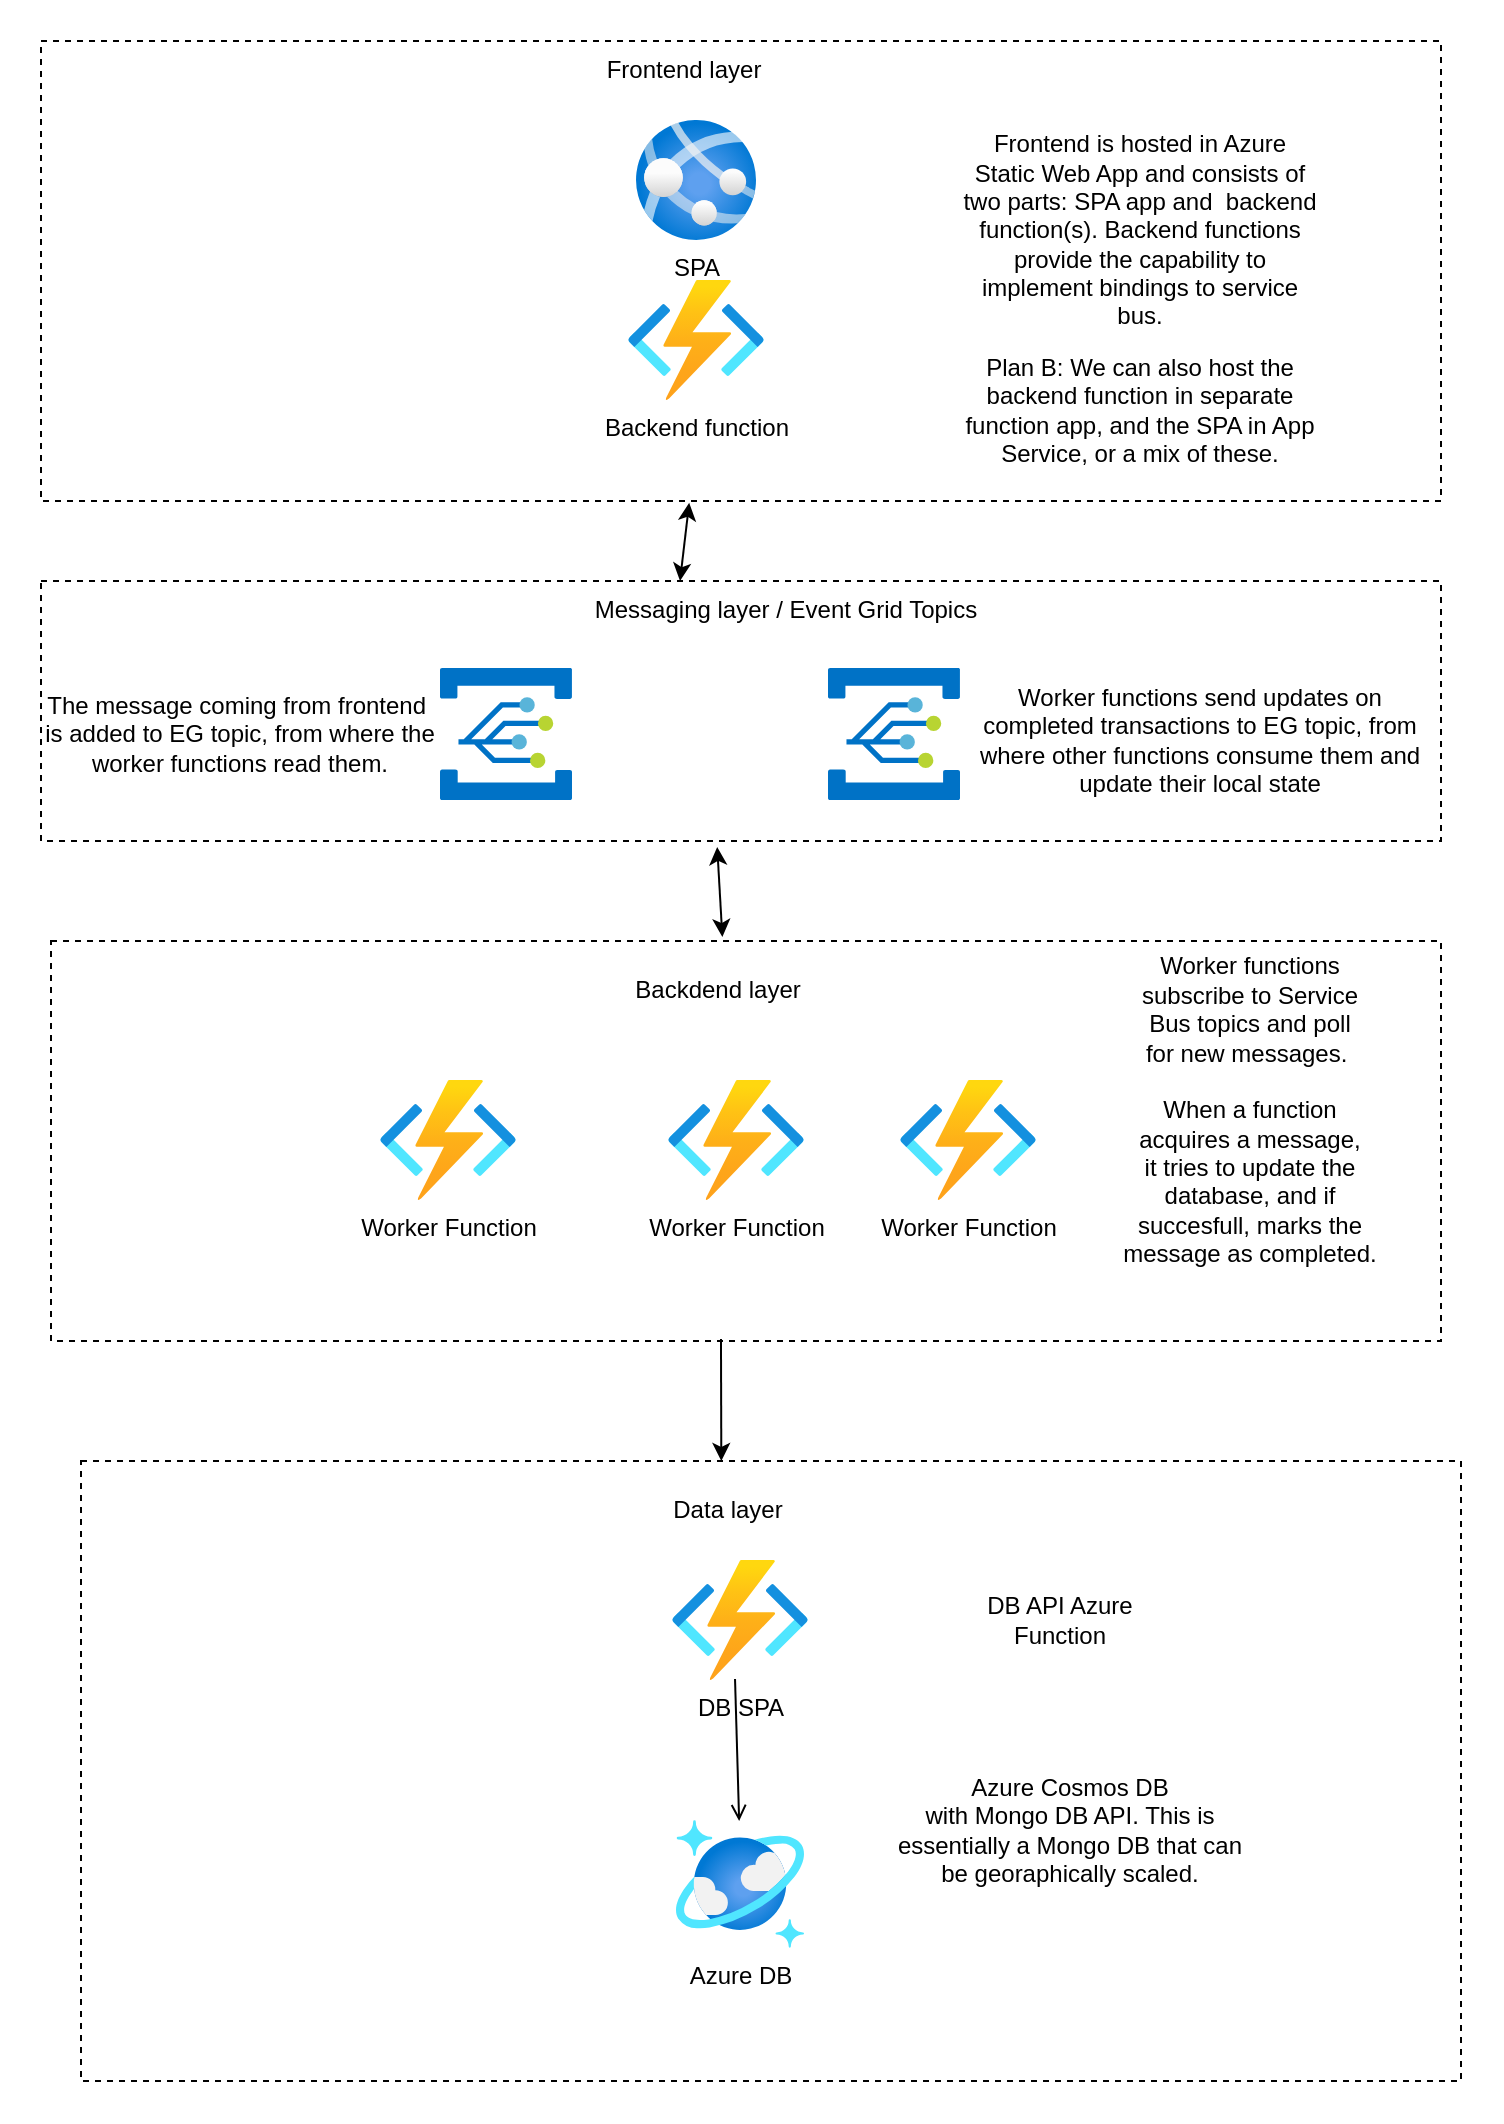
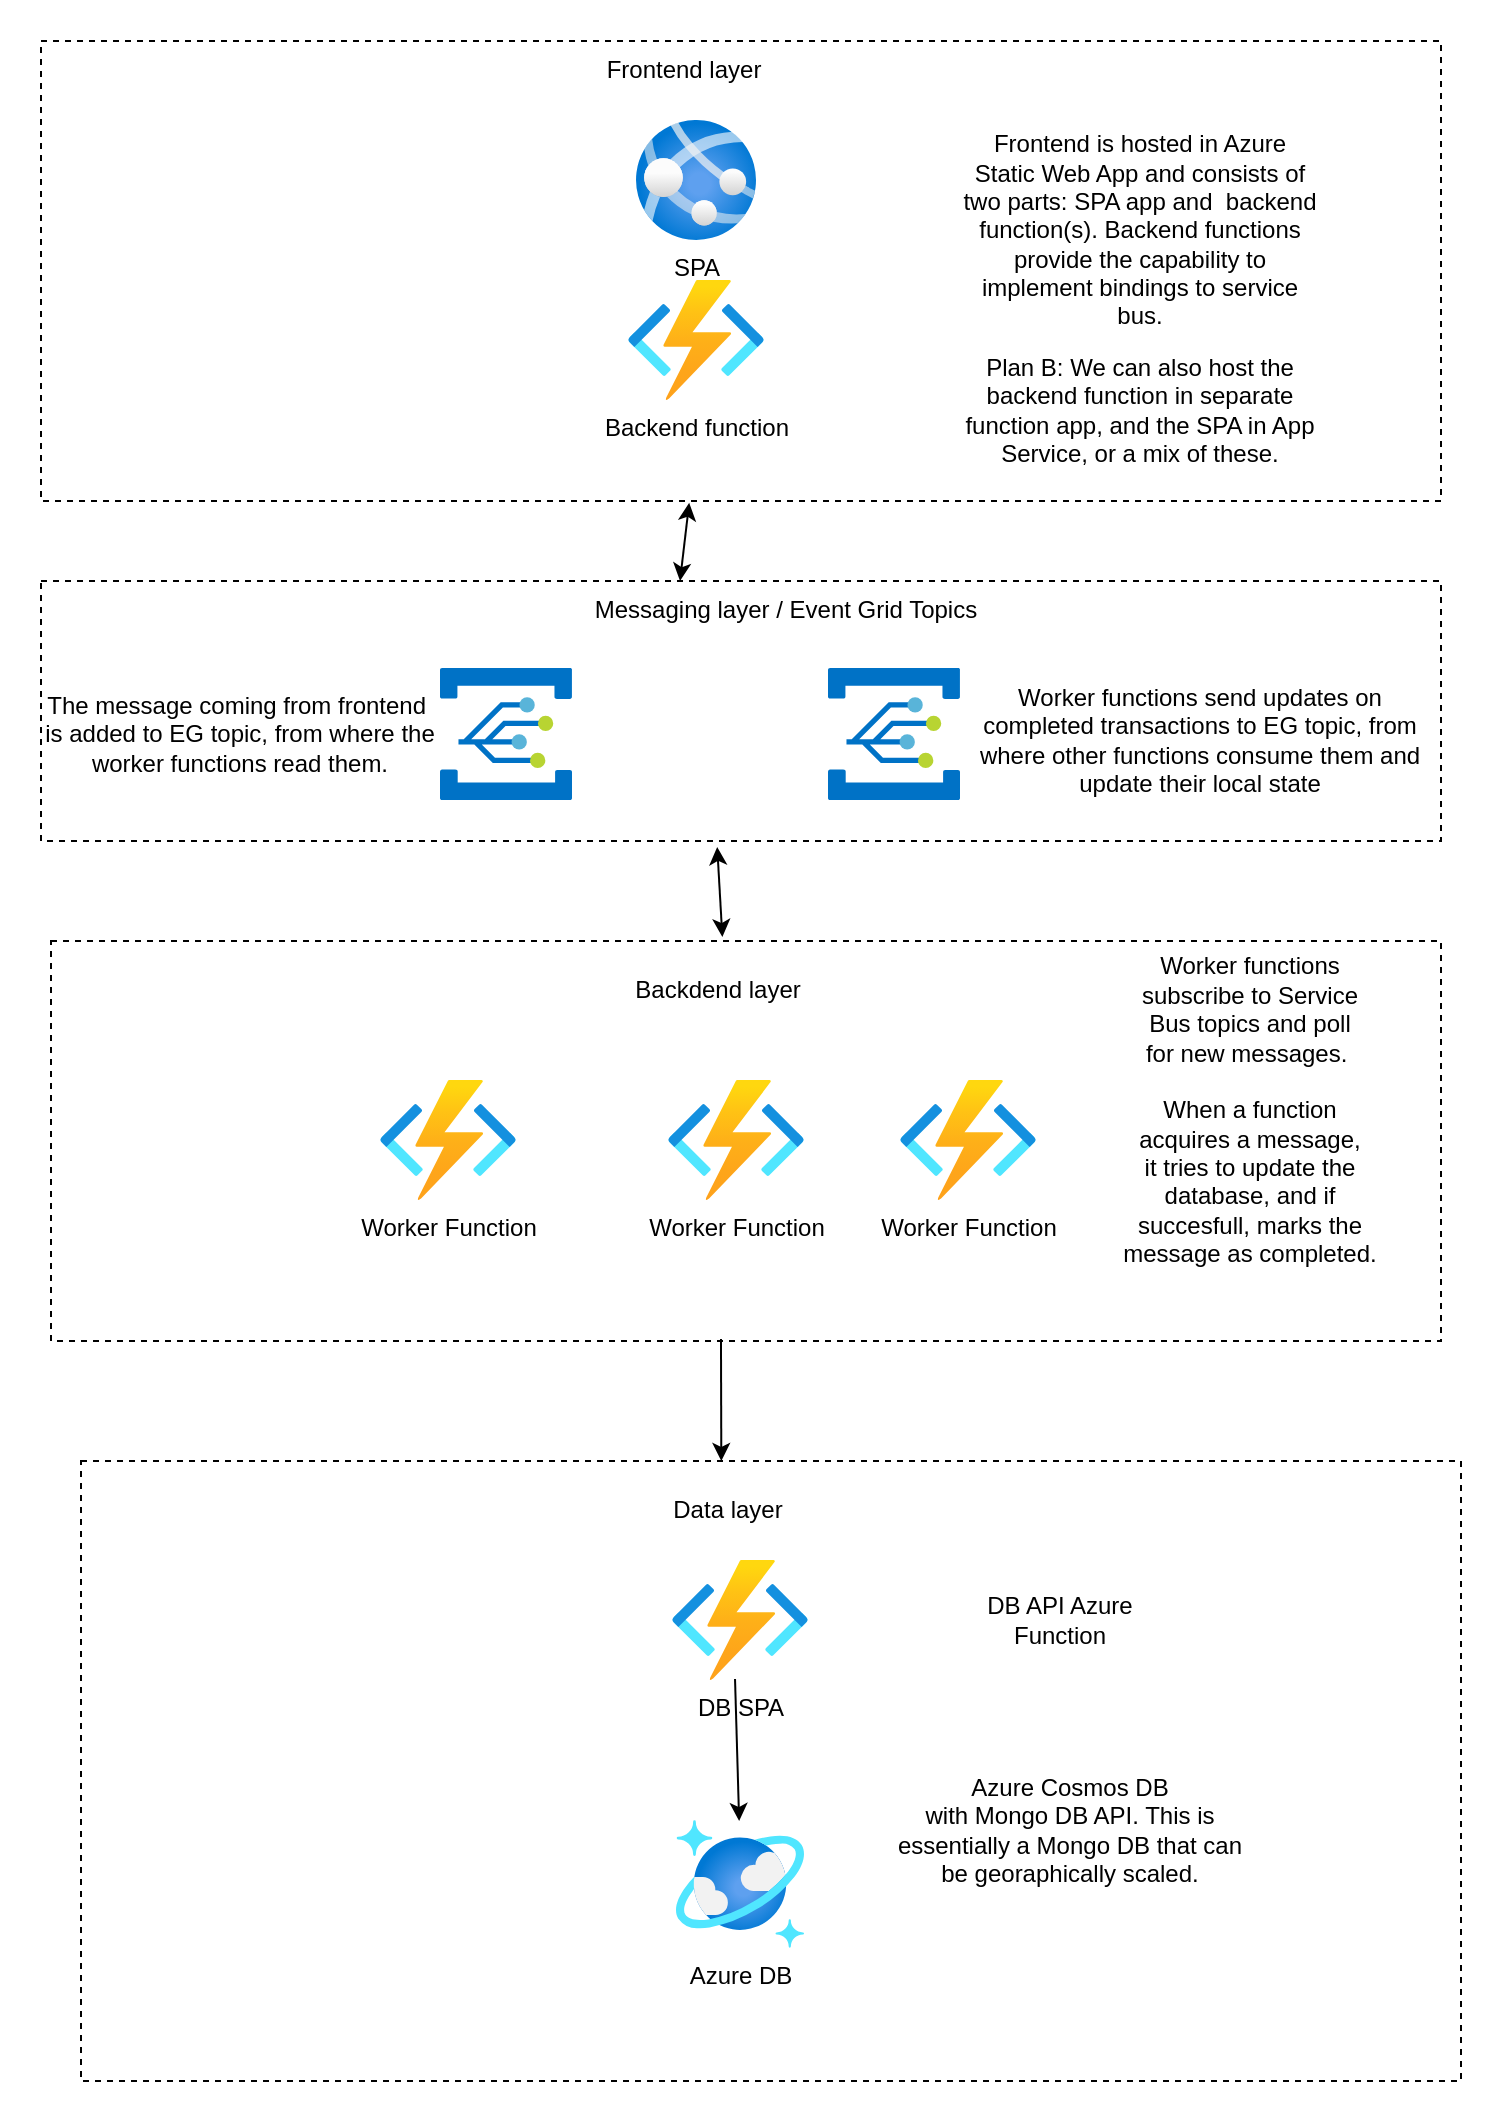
(739, 1809) -> (739, 1806)
